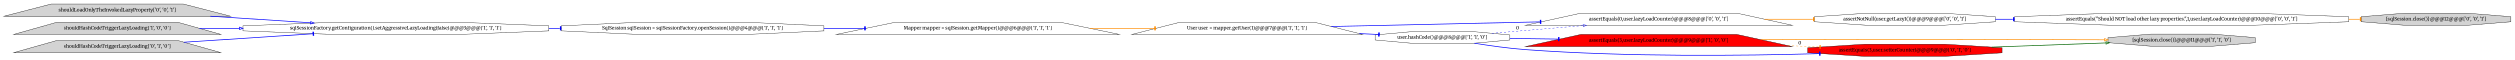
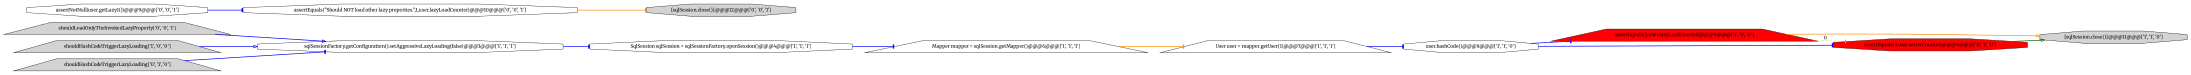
(1659, 19) -> none
